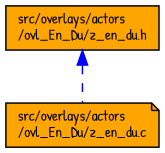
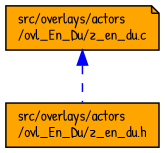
(82, 84) -> (82, 84)
